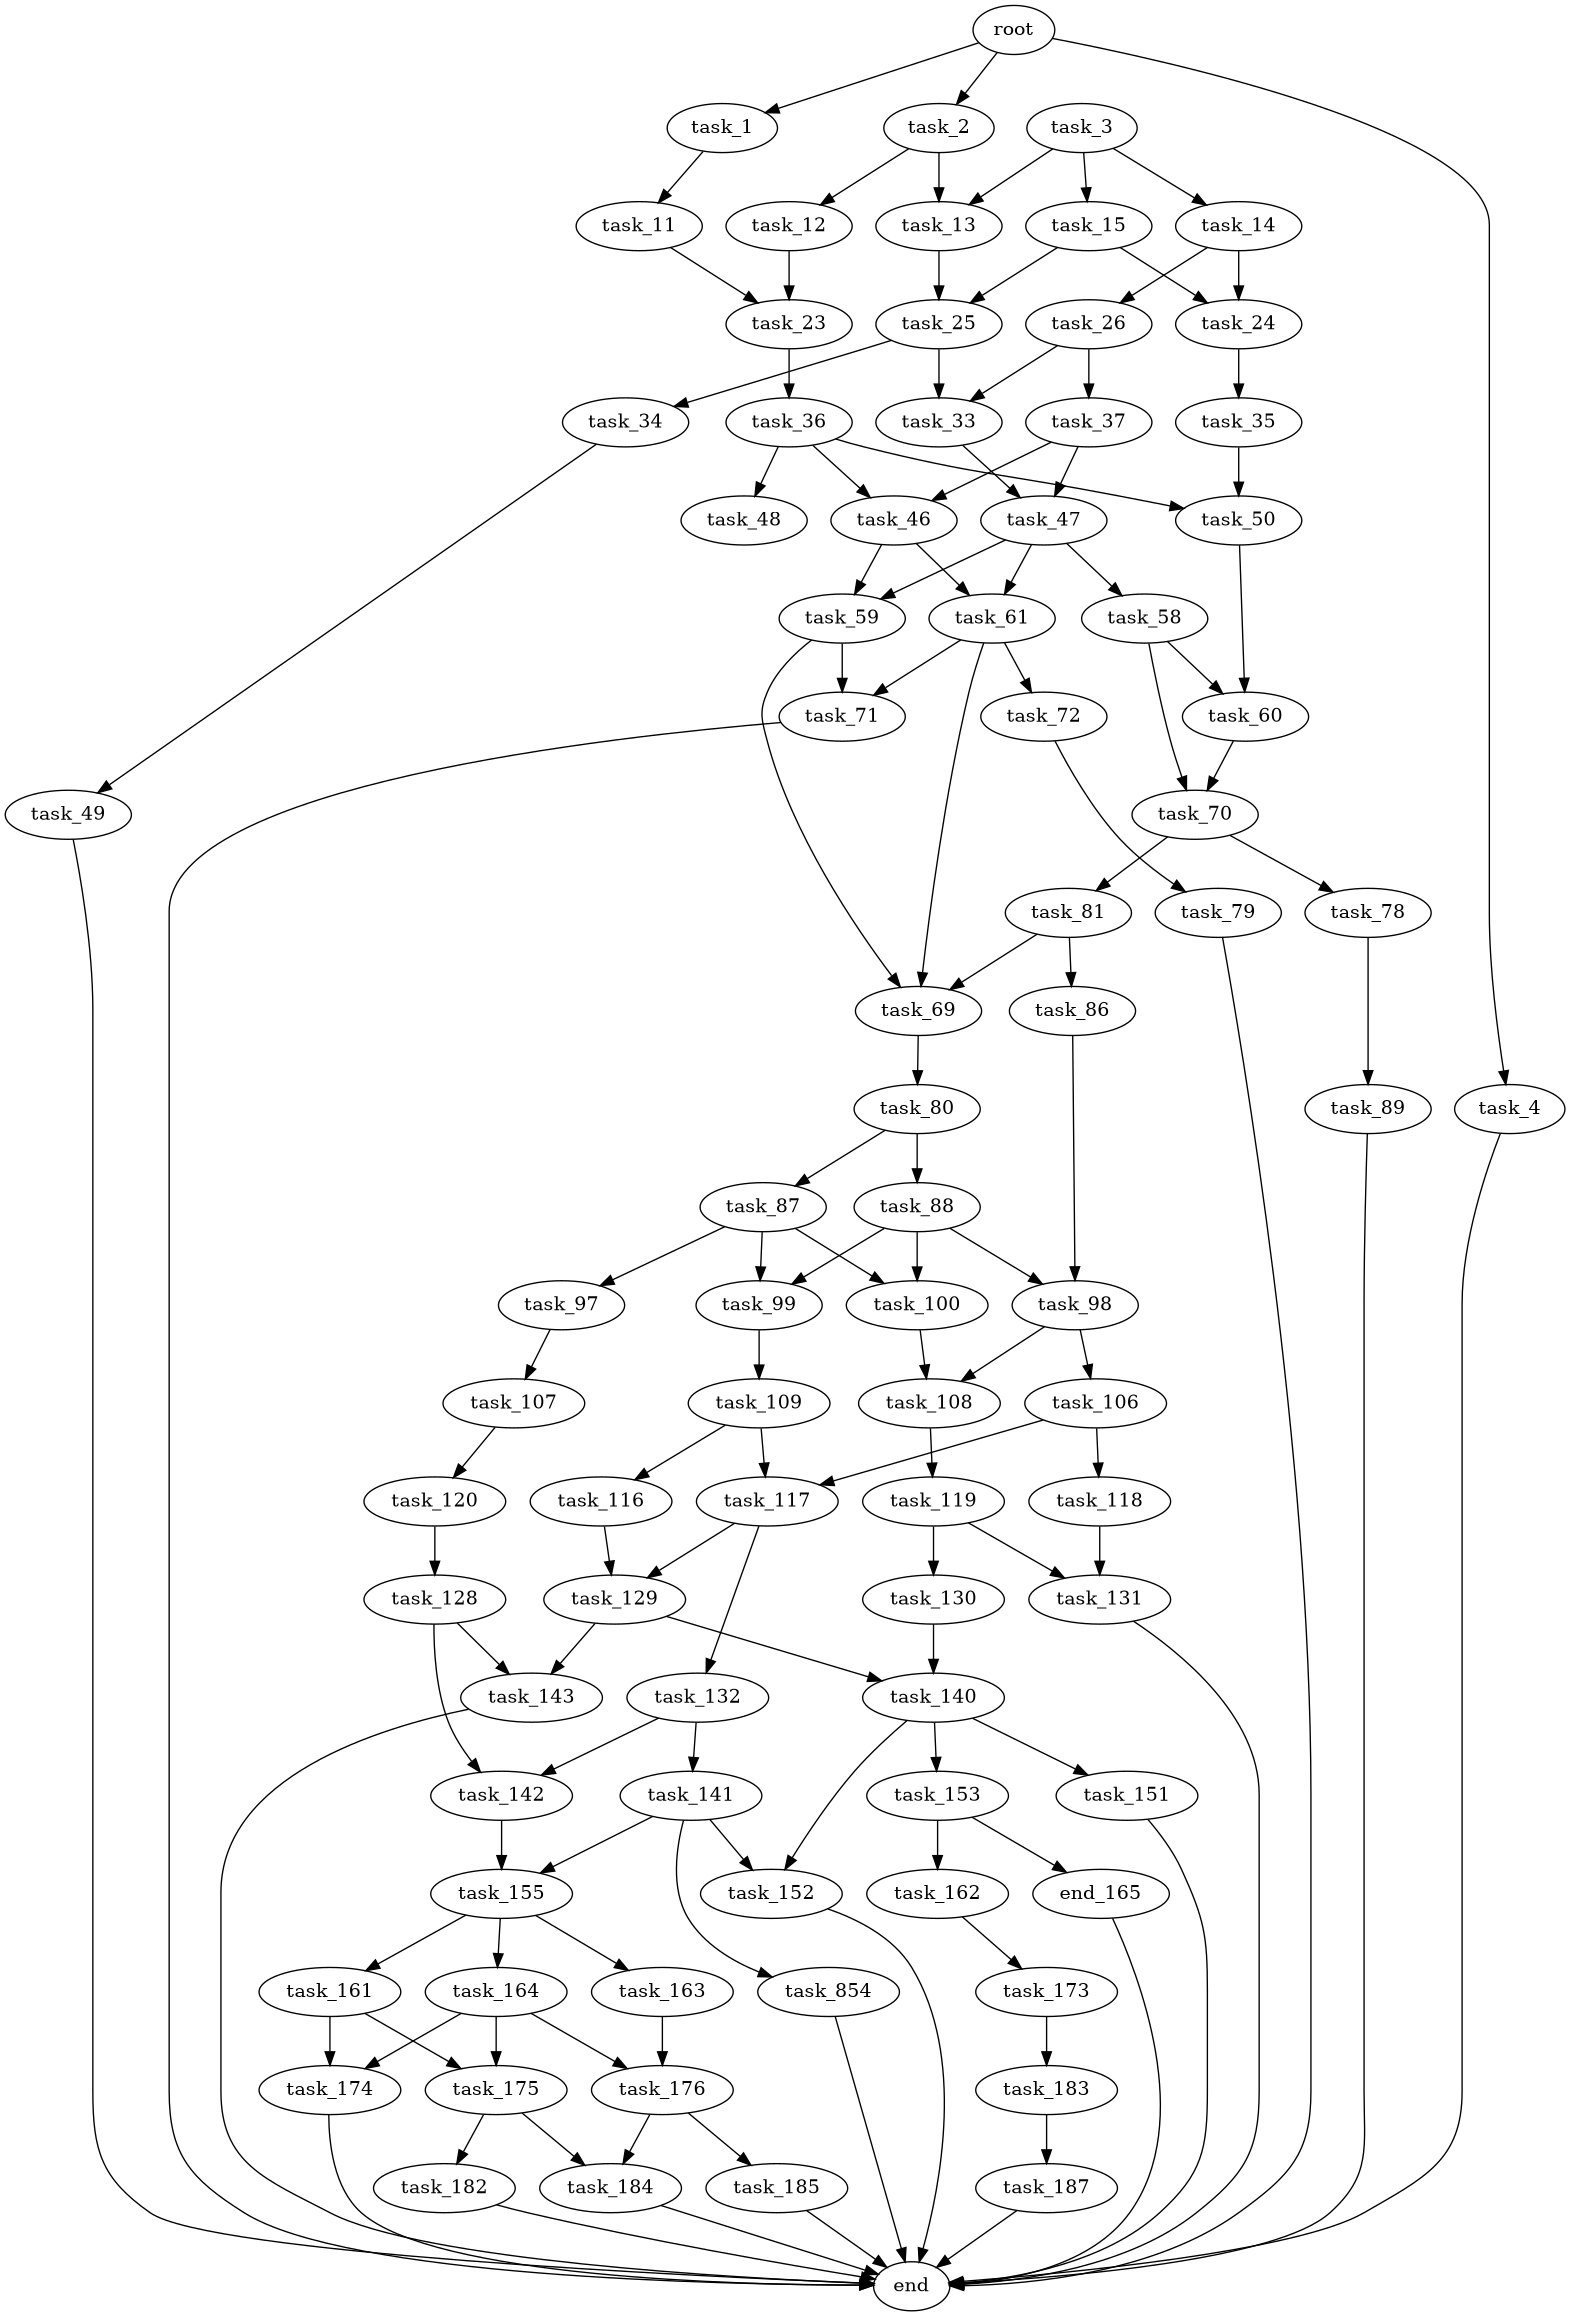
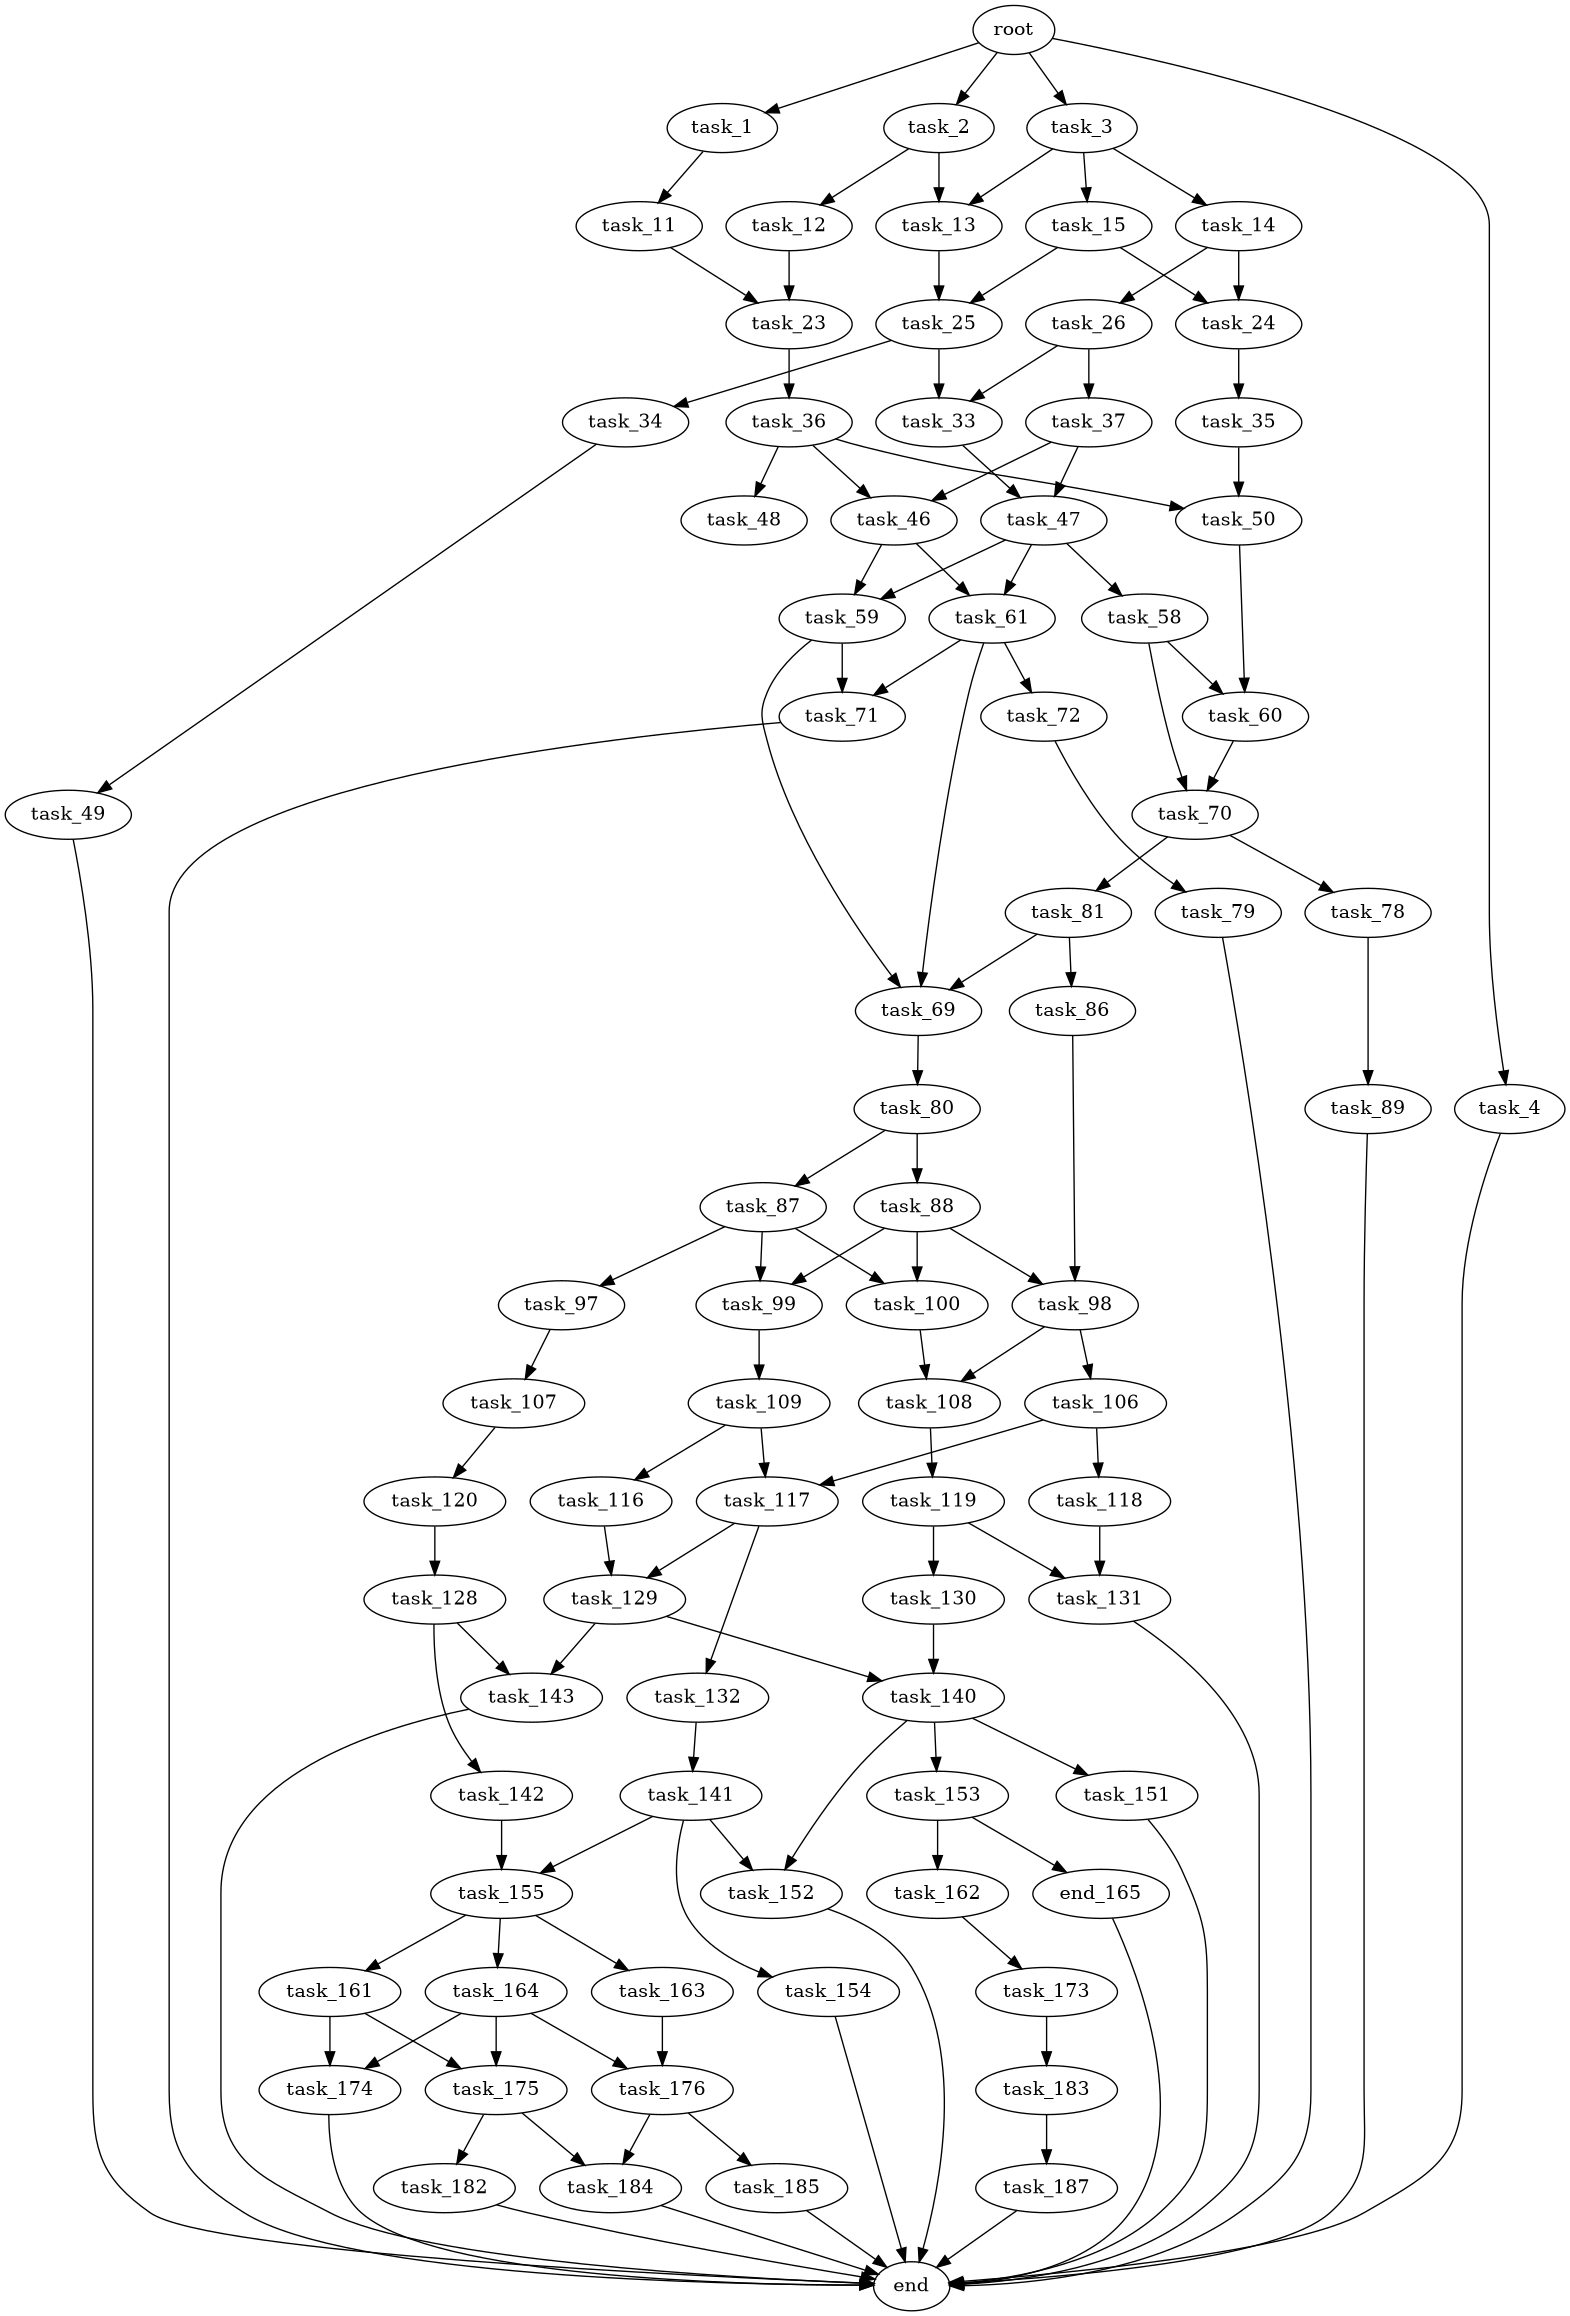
none -> (1044, 73)
(606, 1744) -> none
(829, 1992) -> (829, 1992)
